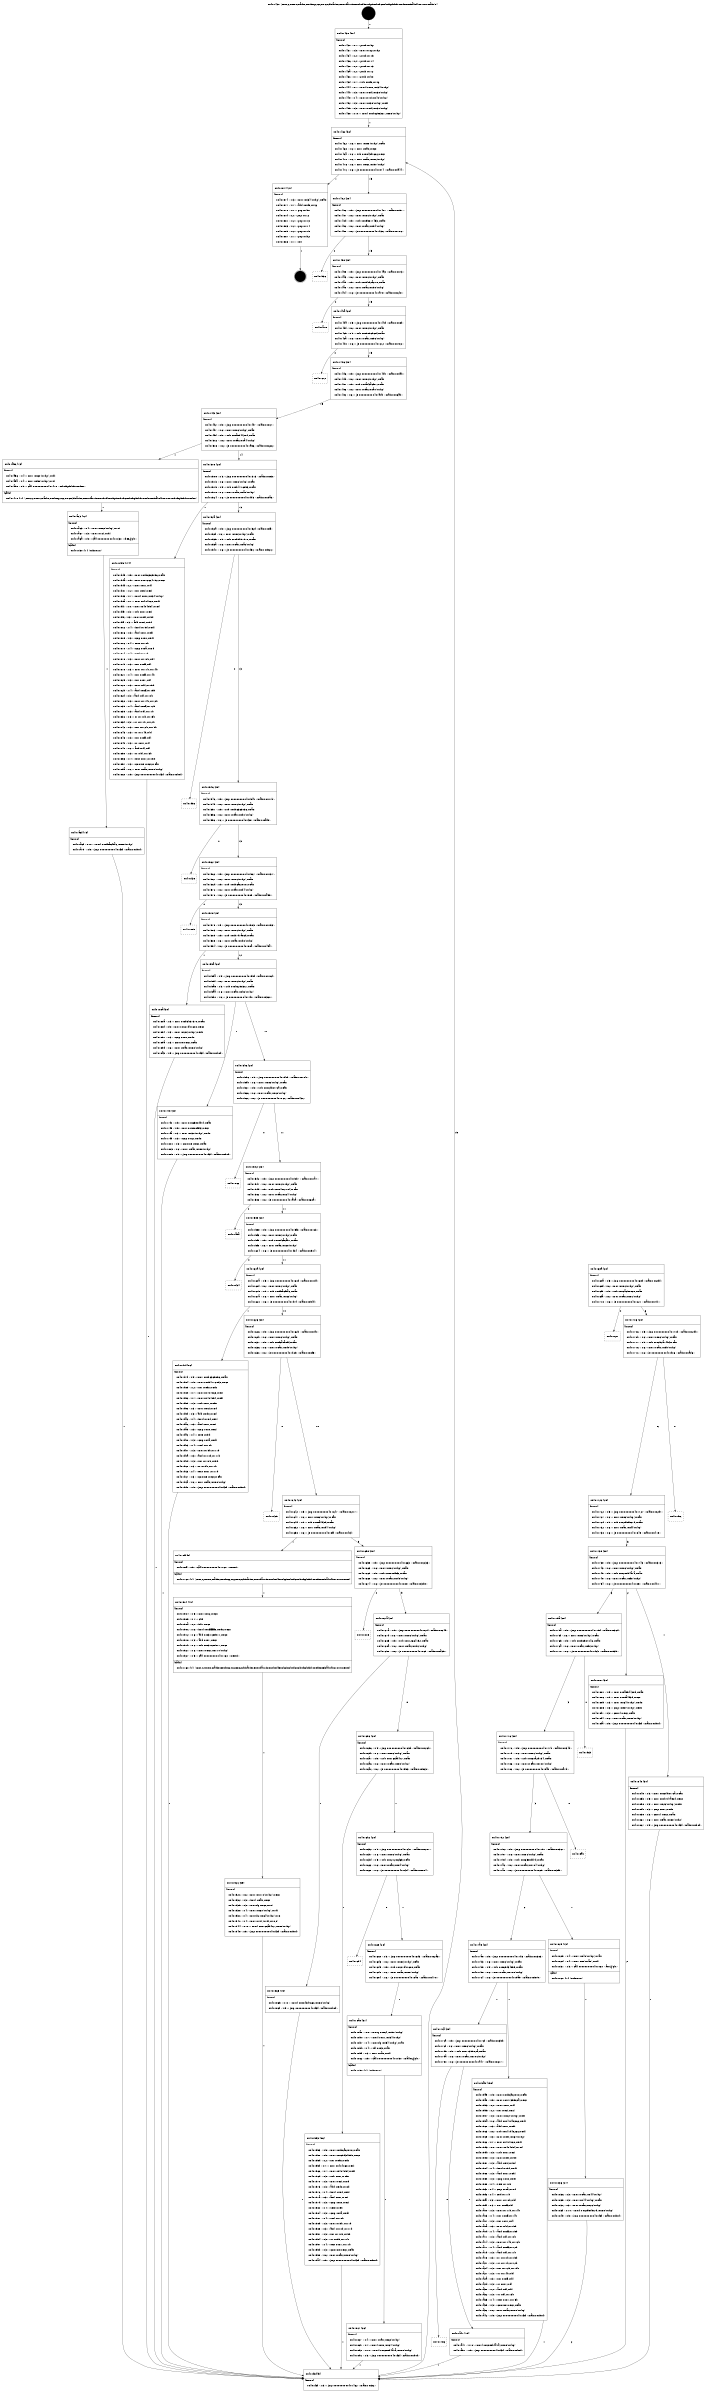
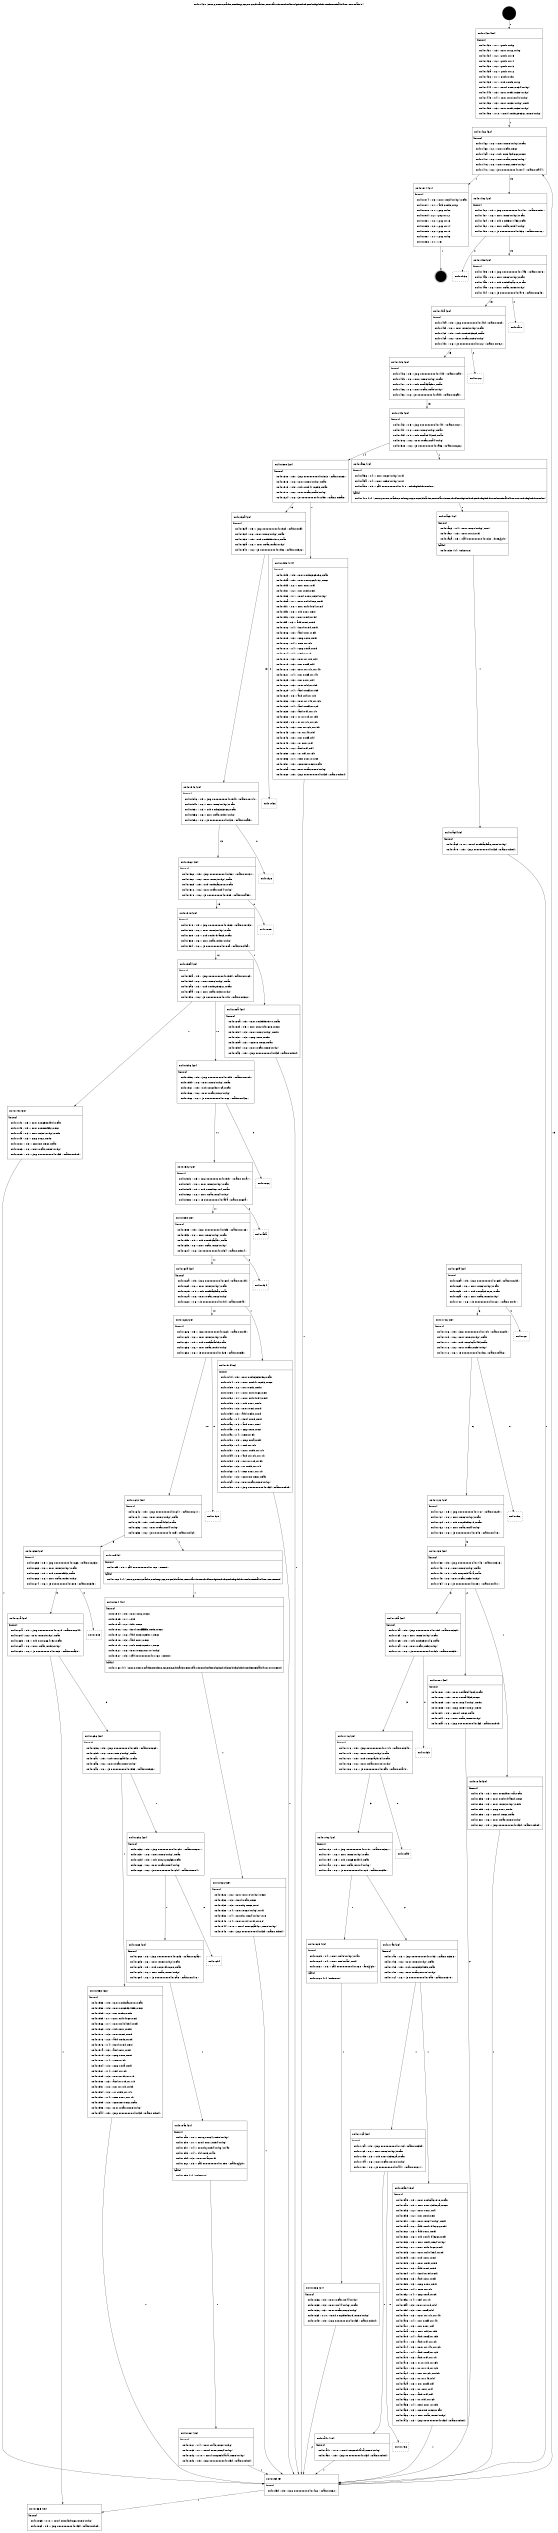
(283, 2195) -> (184, 2501)
